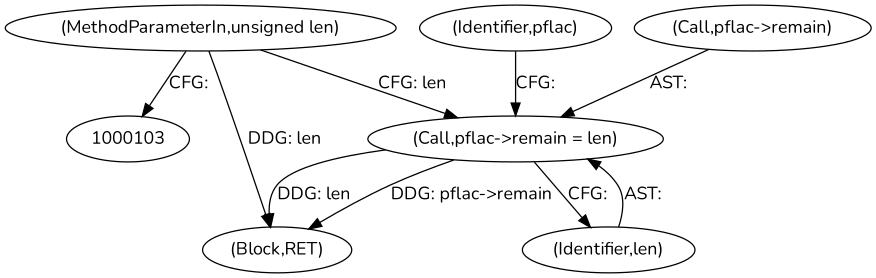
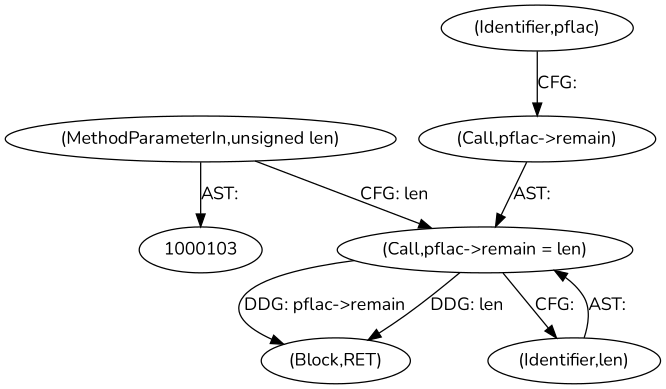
(516, 77) -> (537, 77)
(191, 84) -> (222, 194)
(238, 133) -> none
